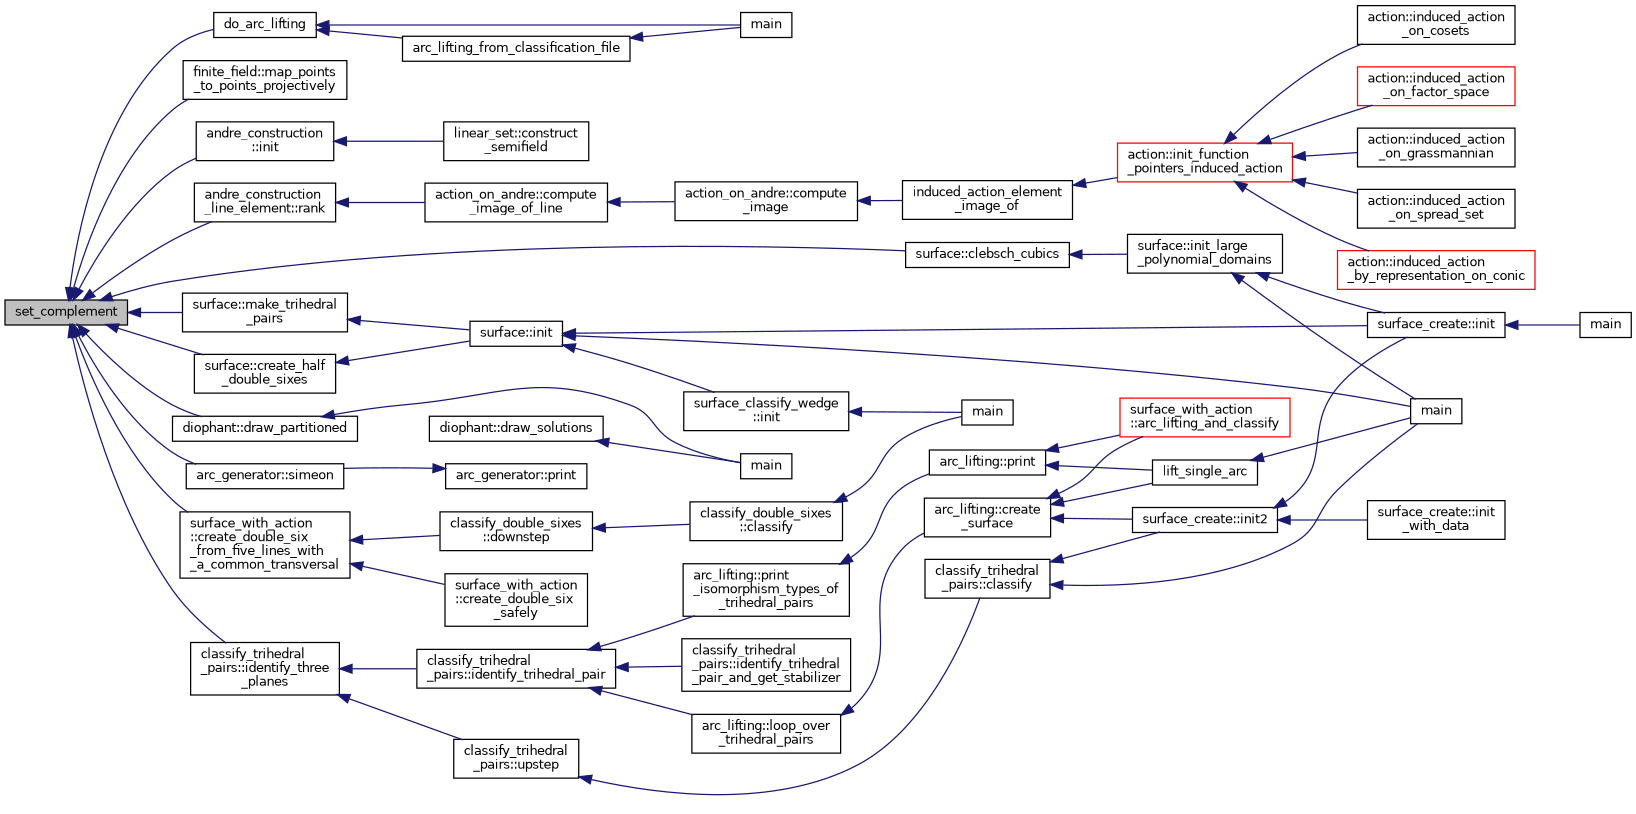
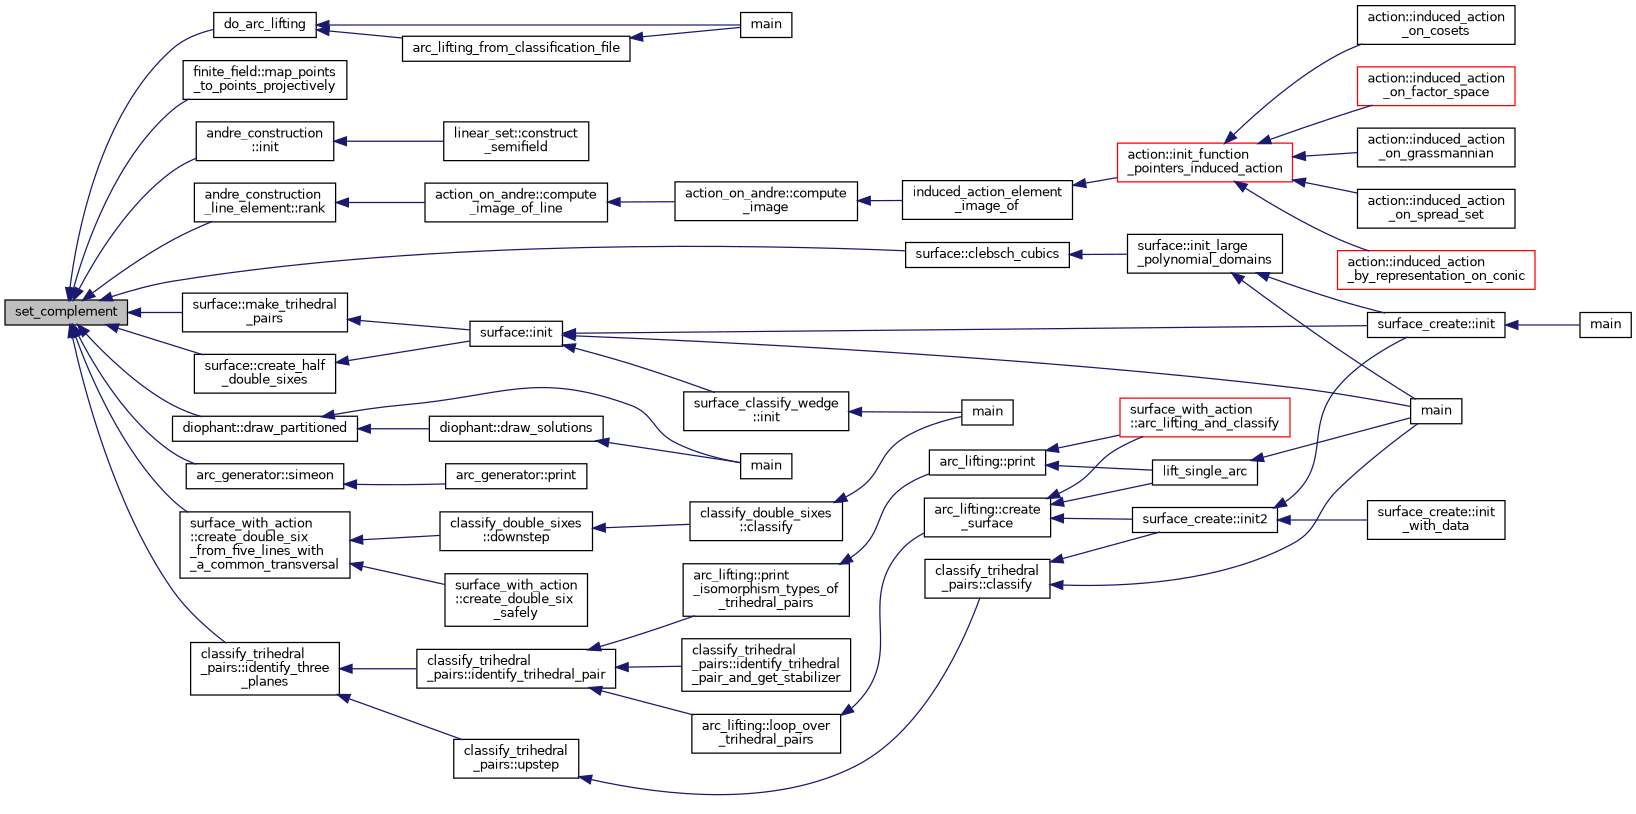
none -> (400, 429)
(388, 468) -> (401, 485)
